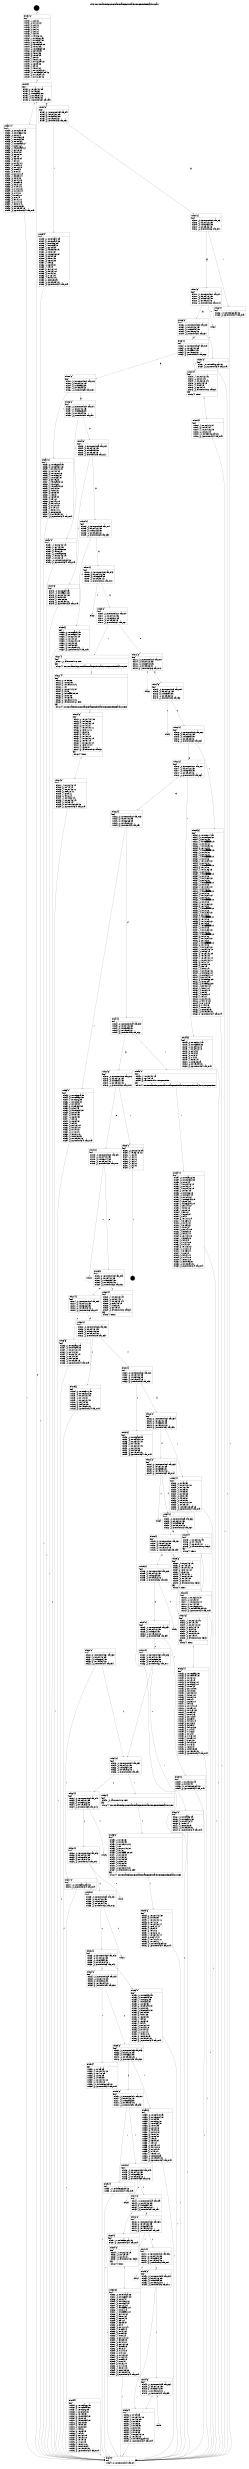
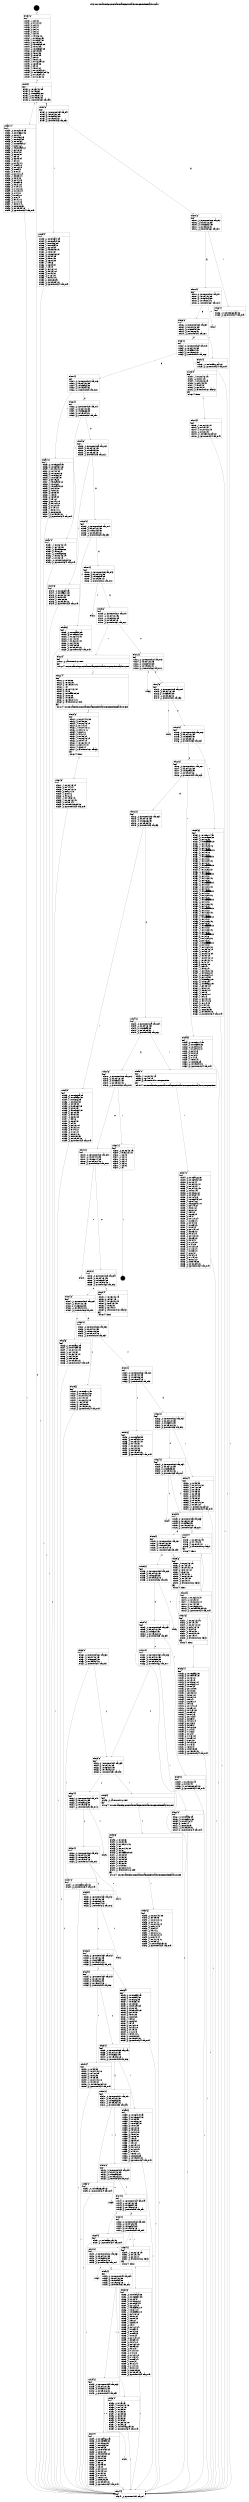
(149, 2402) -> (104, 2414)
